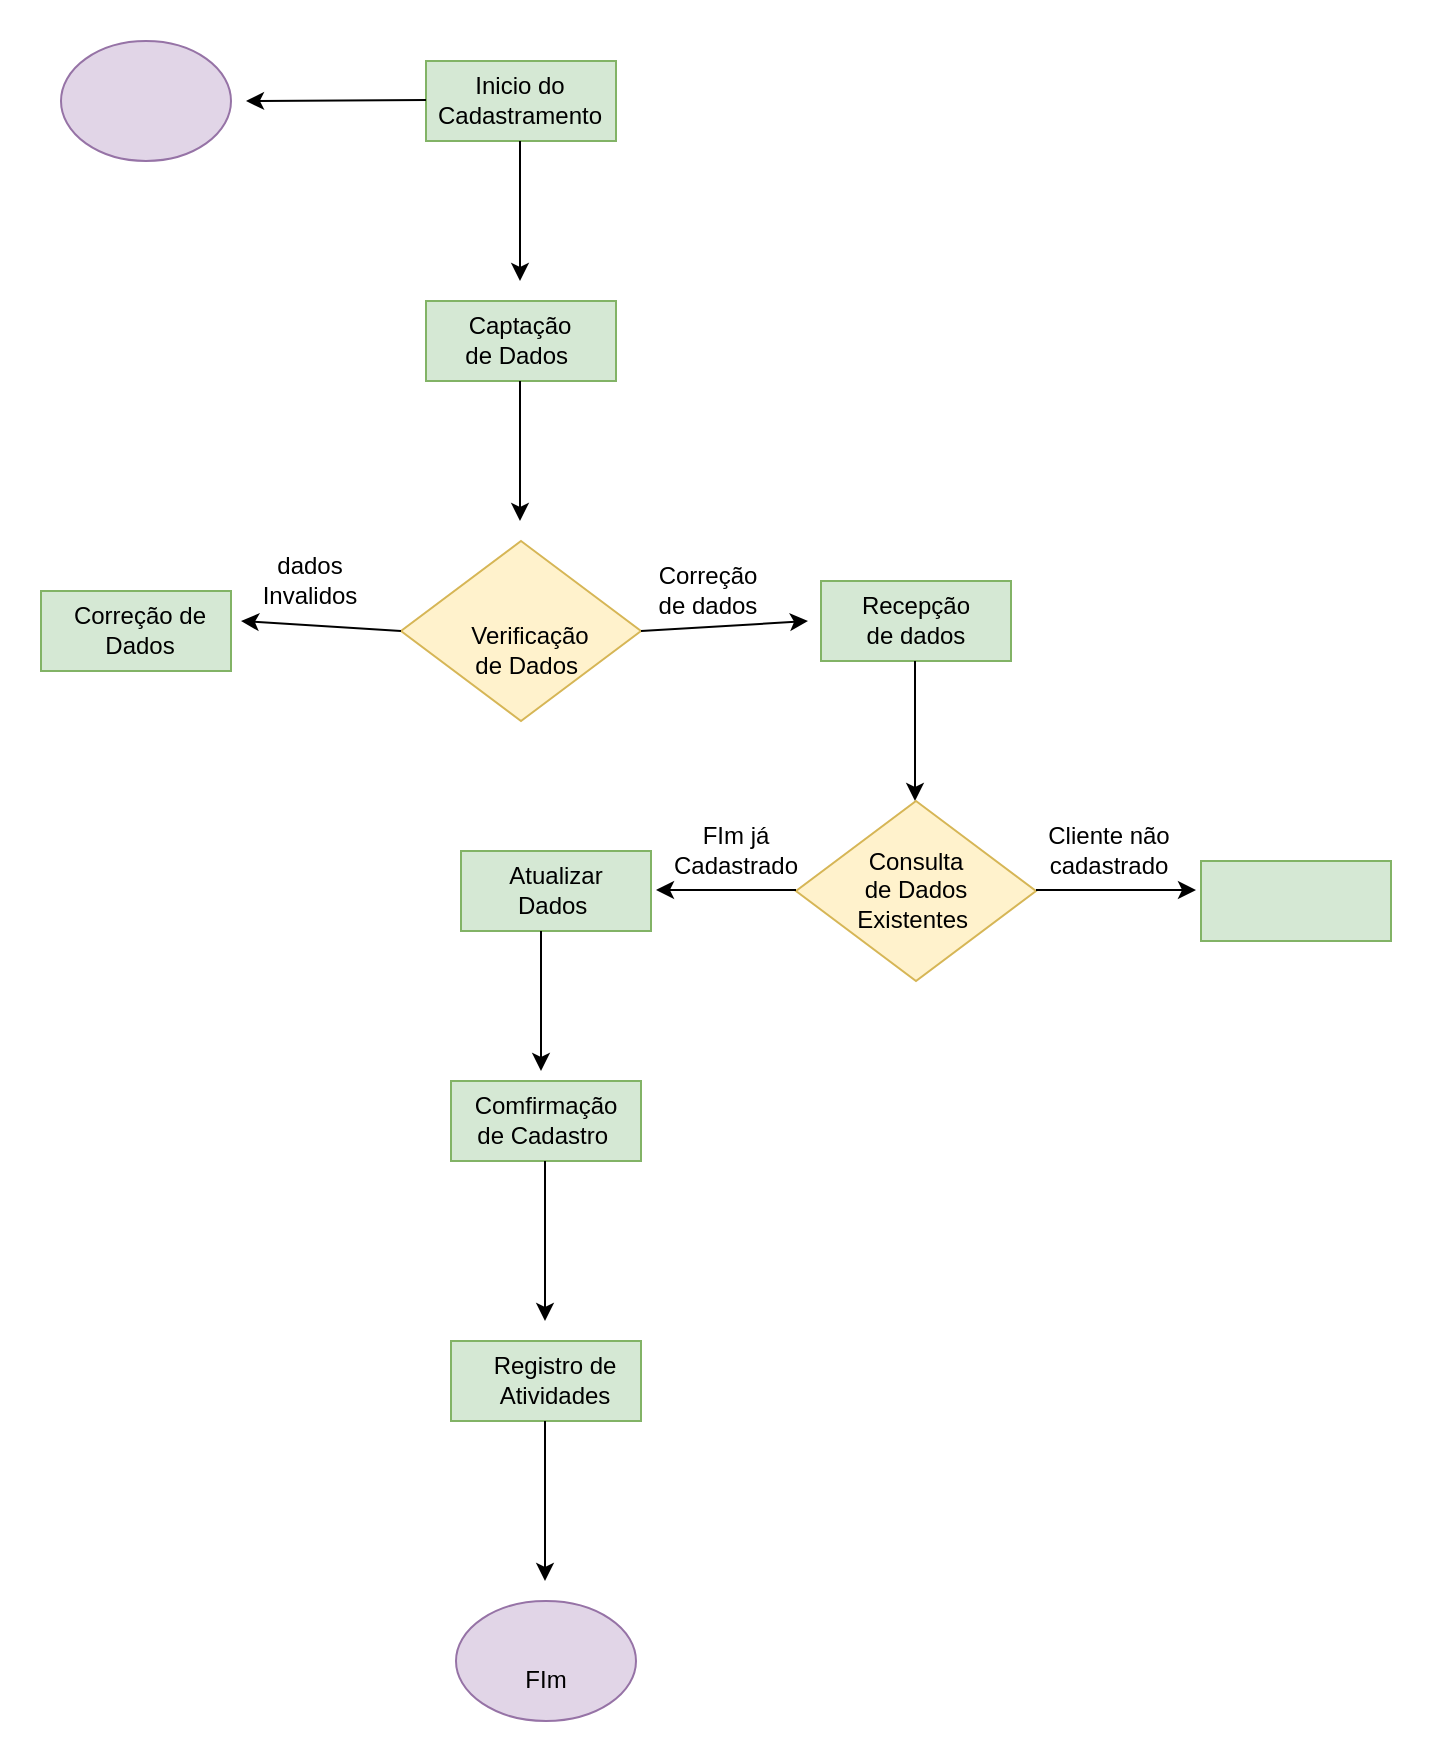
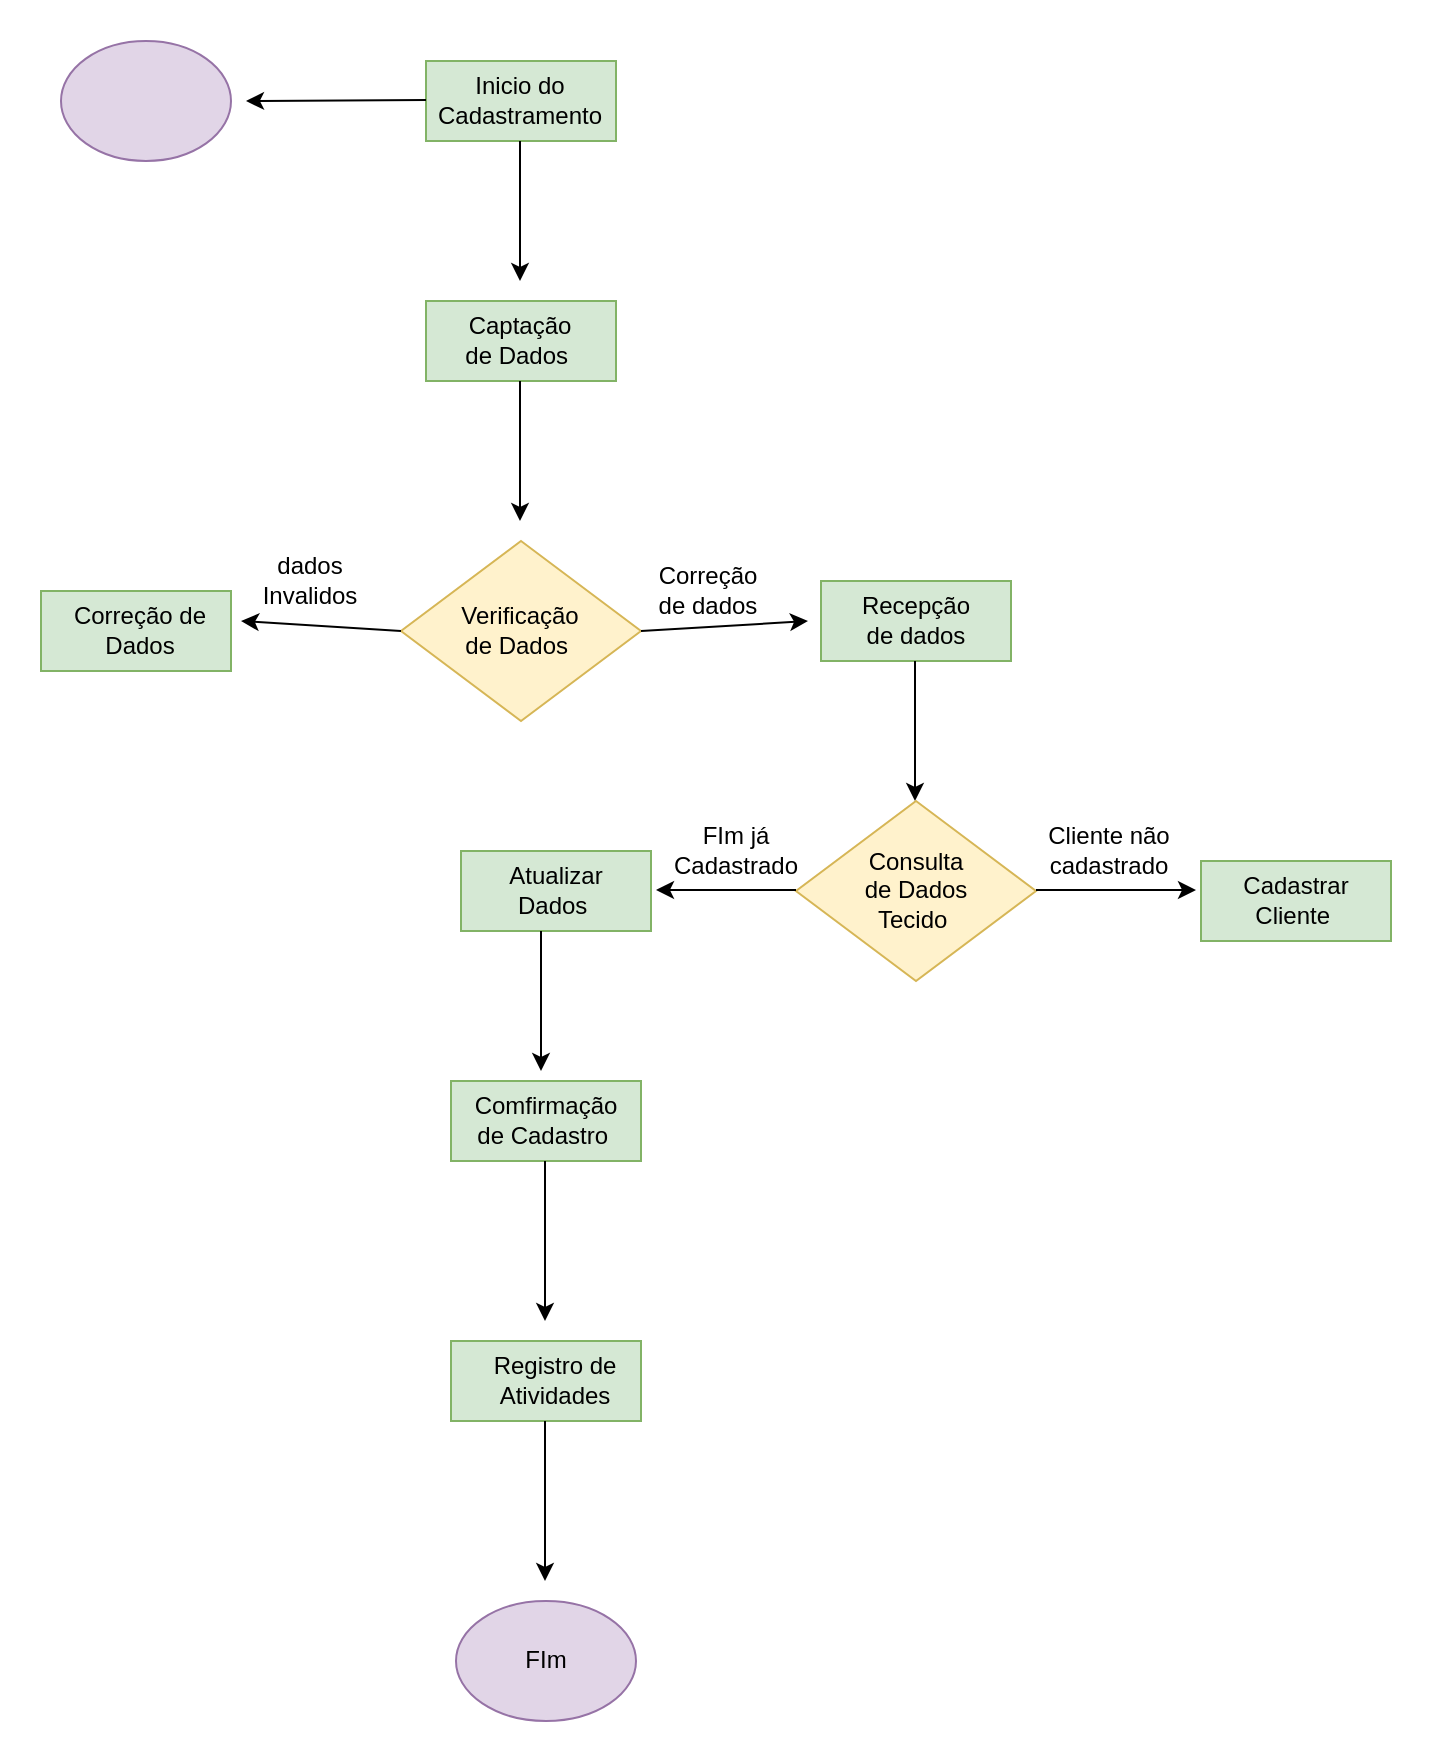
(531, 651) -> (521, 631)
(917, 891) -> (917, 891)
none -> (1296, 901)
(546, 1681) -> (546, 1661)
